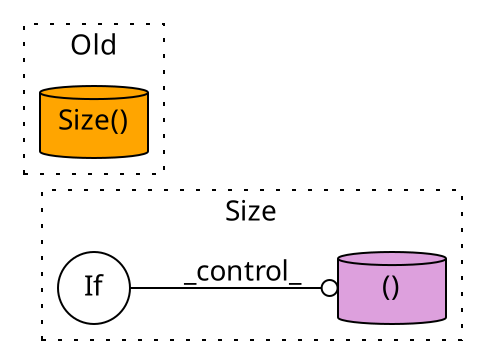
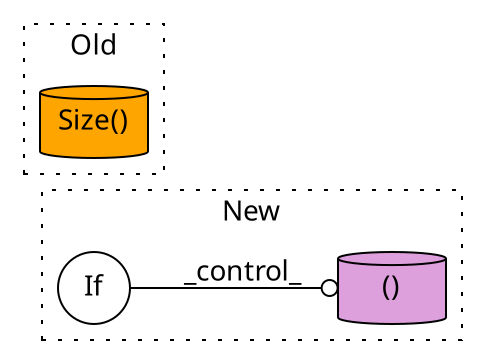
(252, 213) -> (252, 213)
